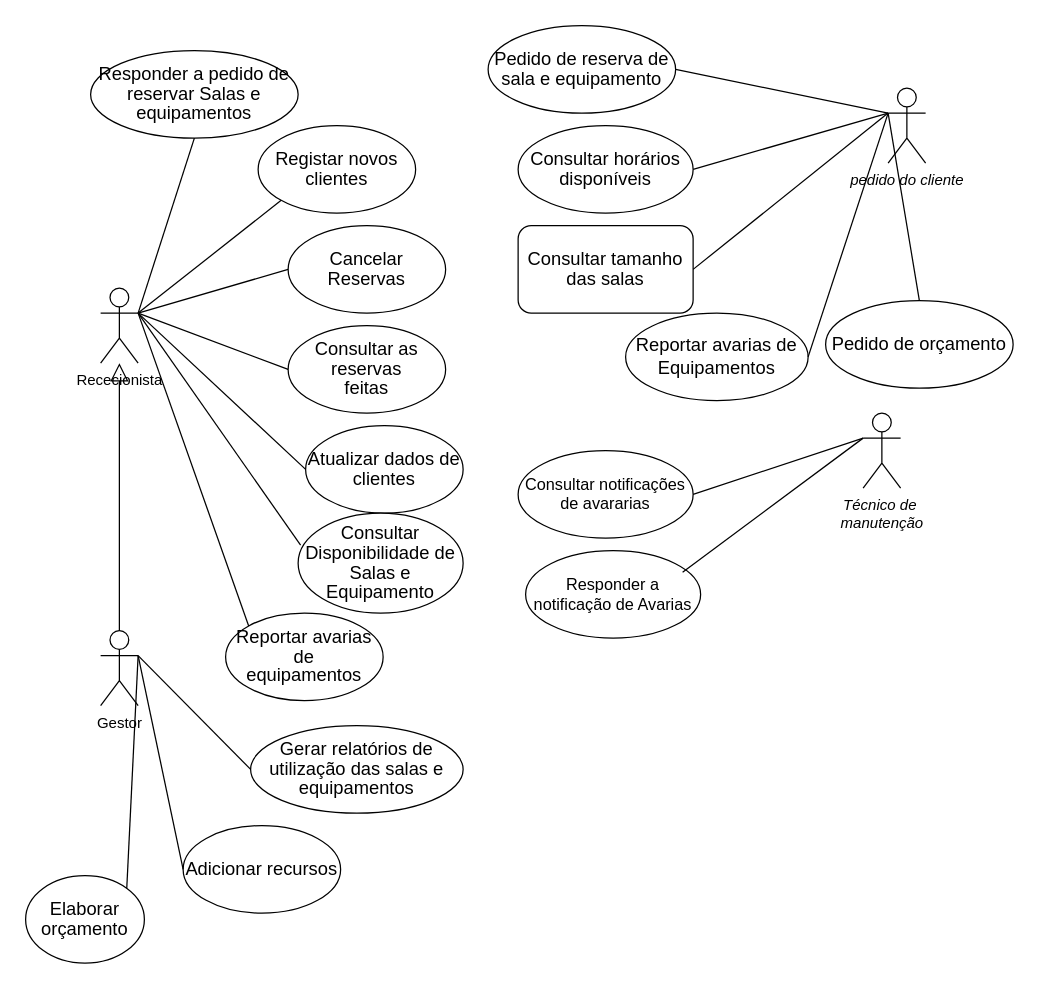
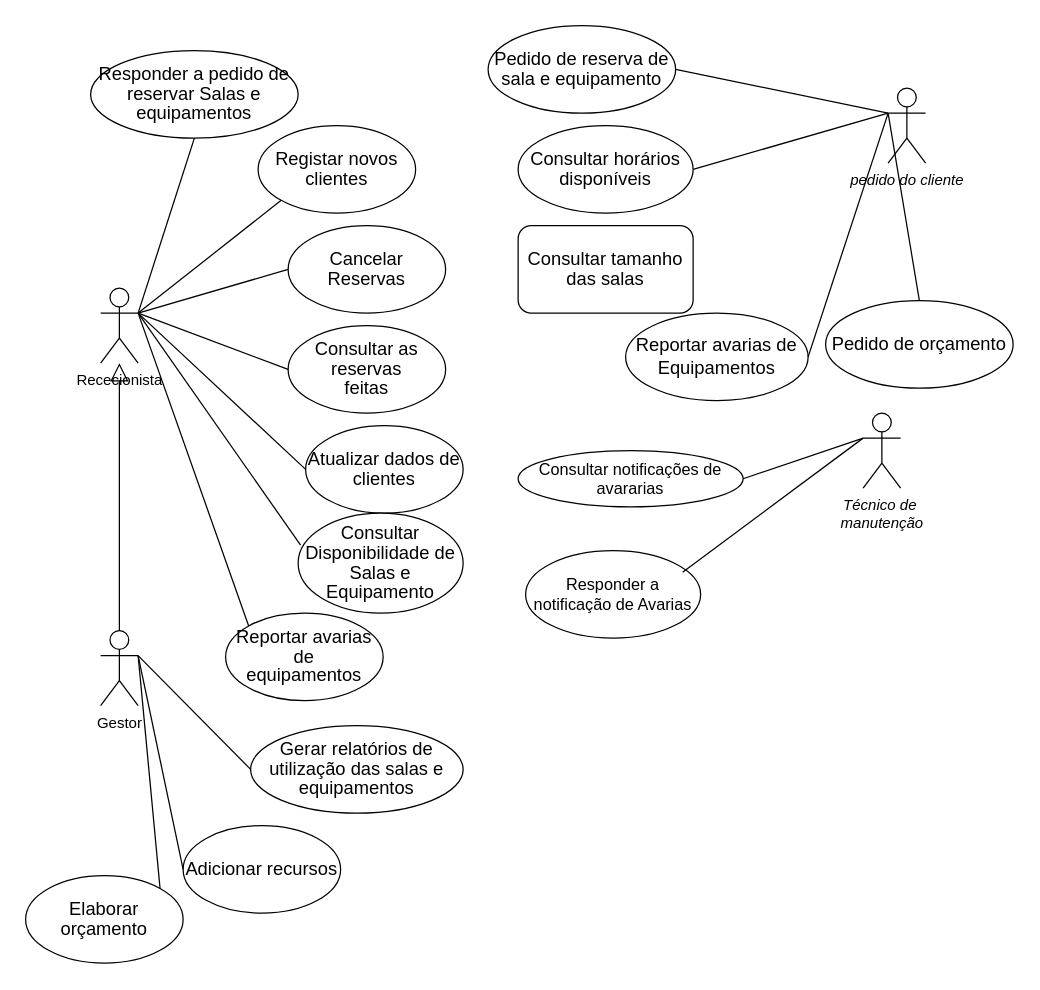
(788, 193) -> none
(606, 494) -> (631, 479)
(85, 919) -> (104, 919)
